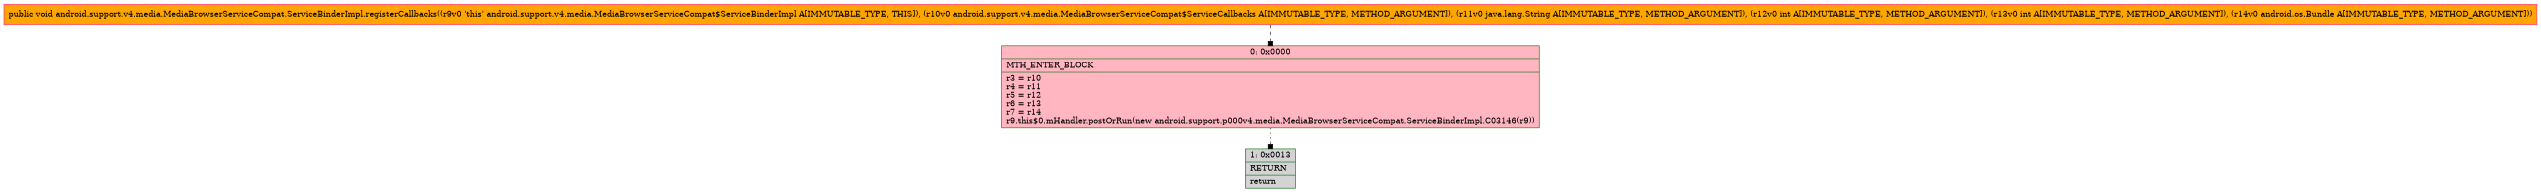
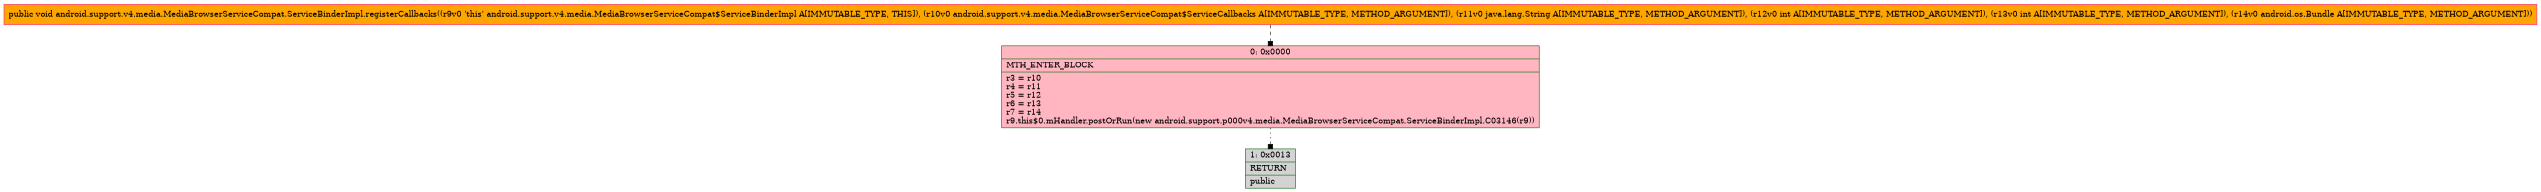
(1263, 181) -> (1262, 181)
